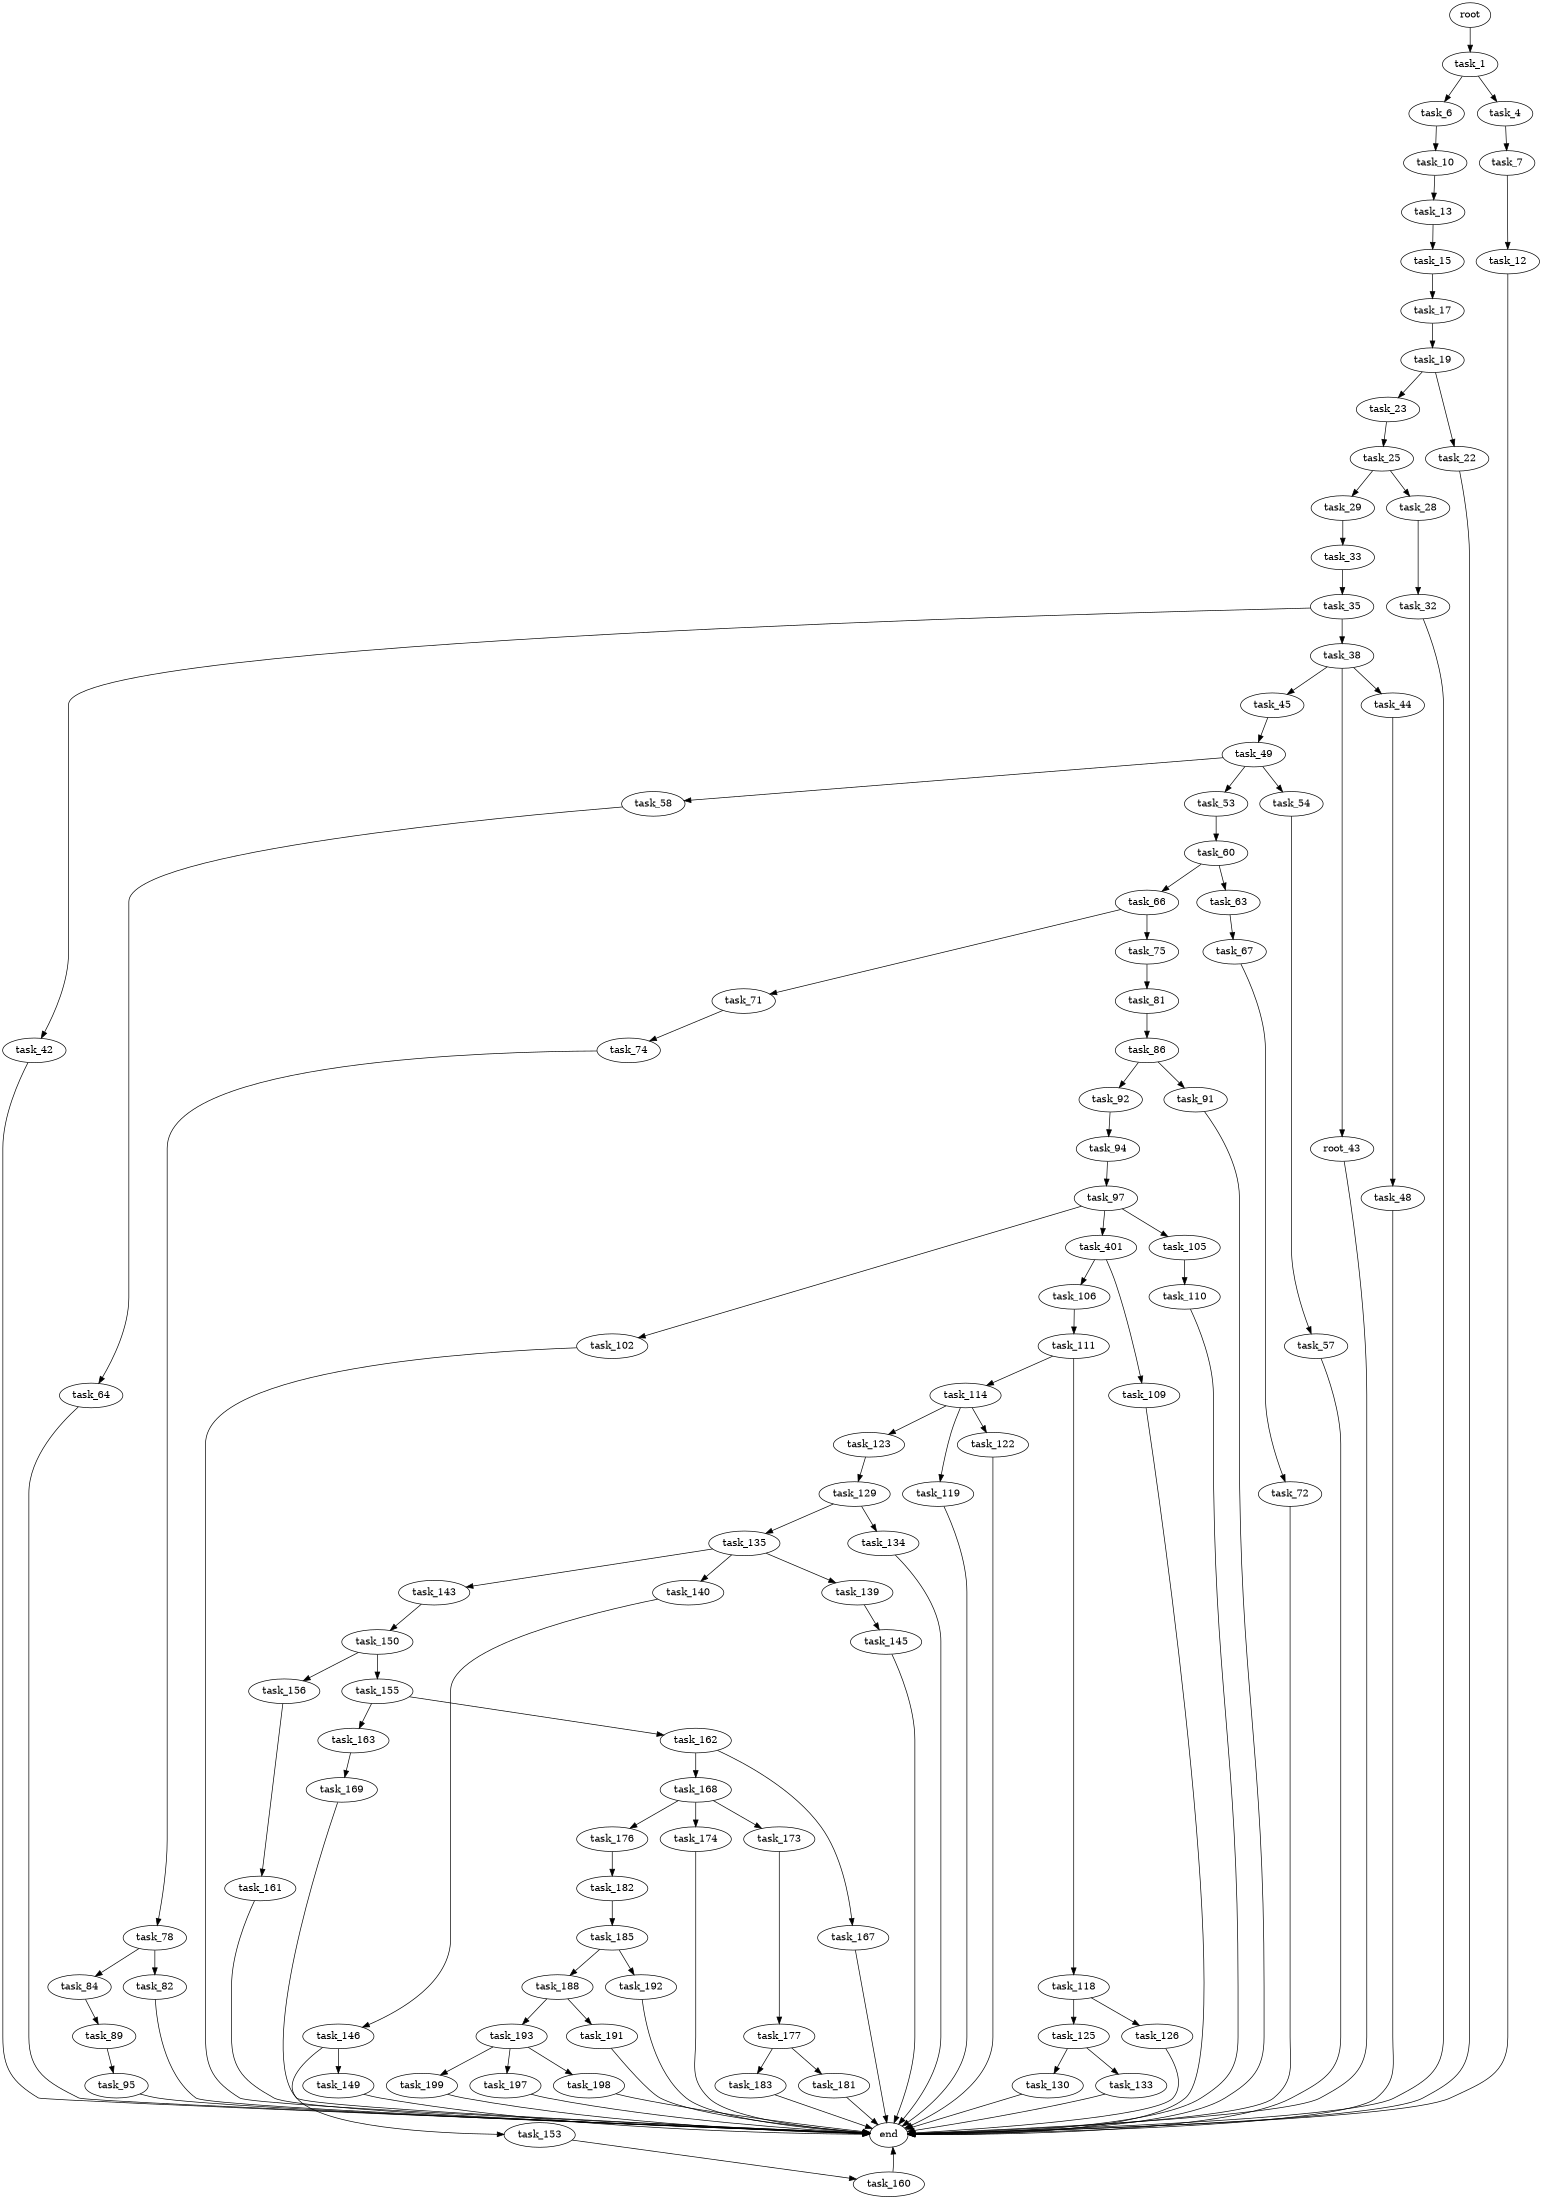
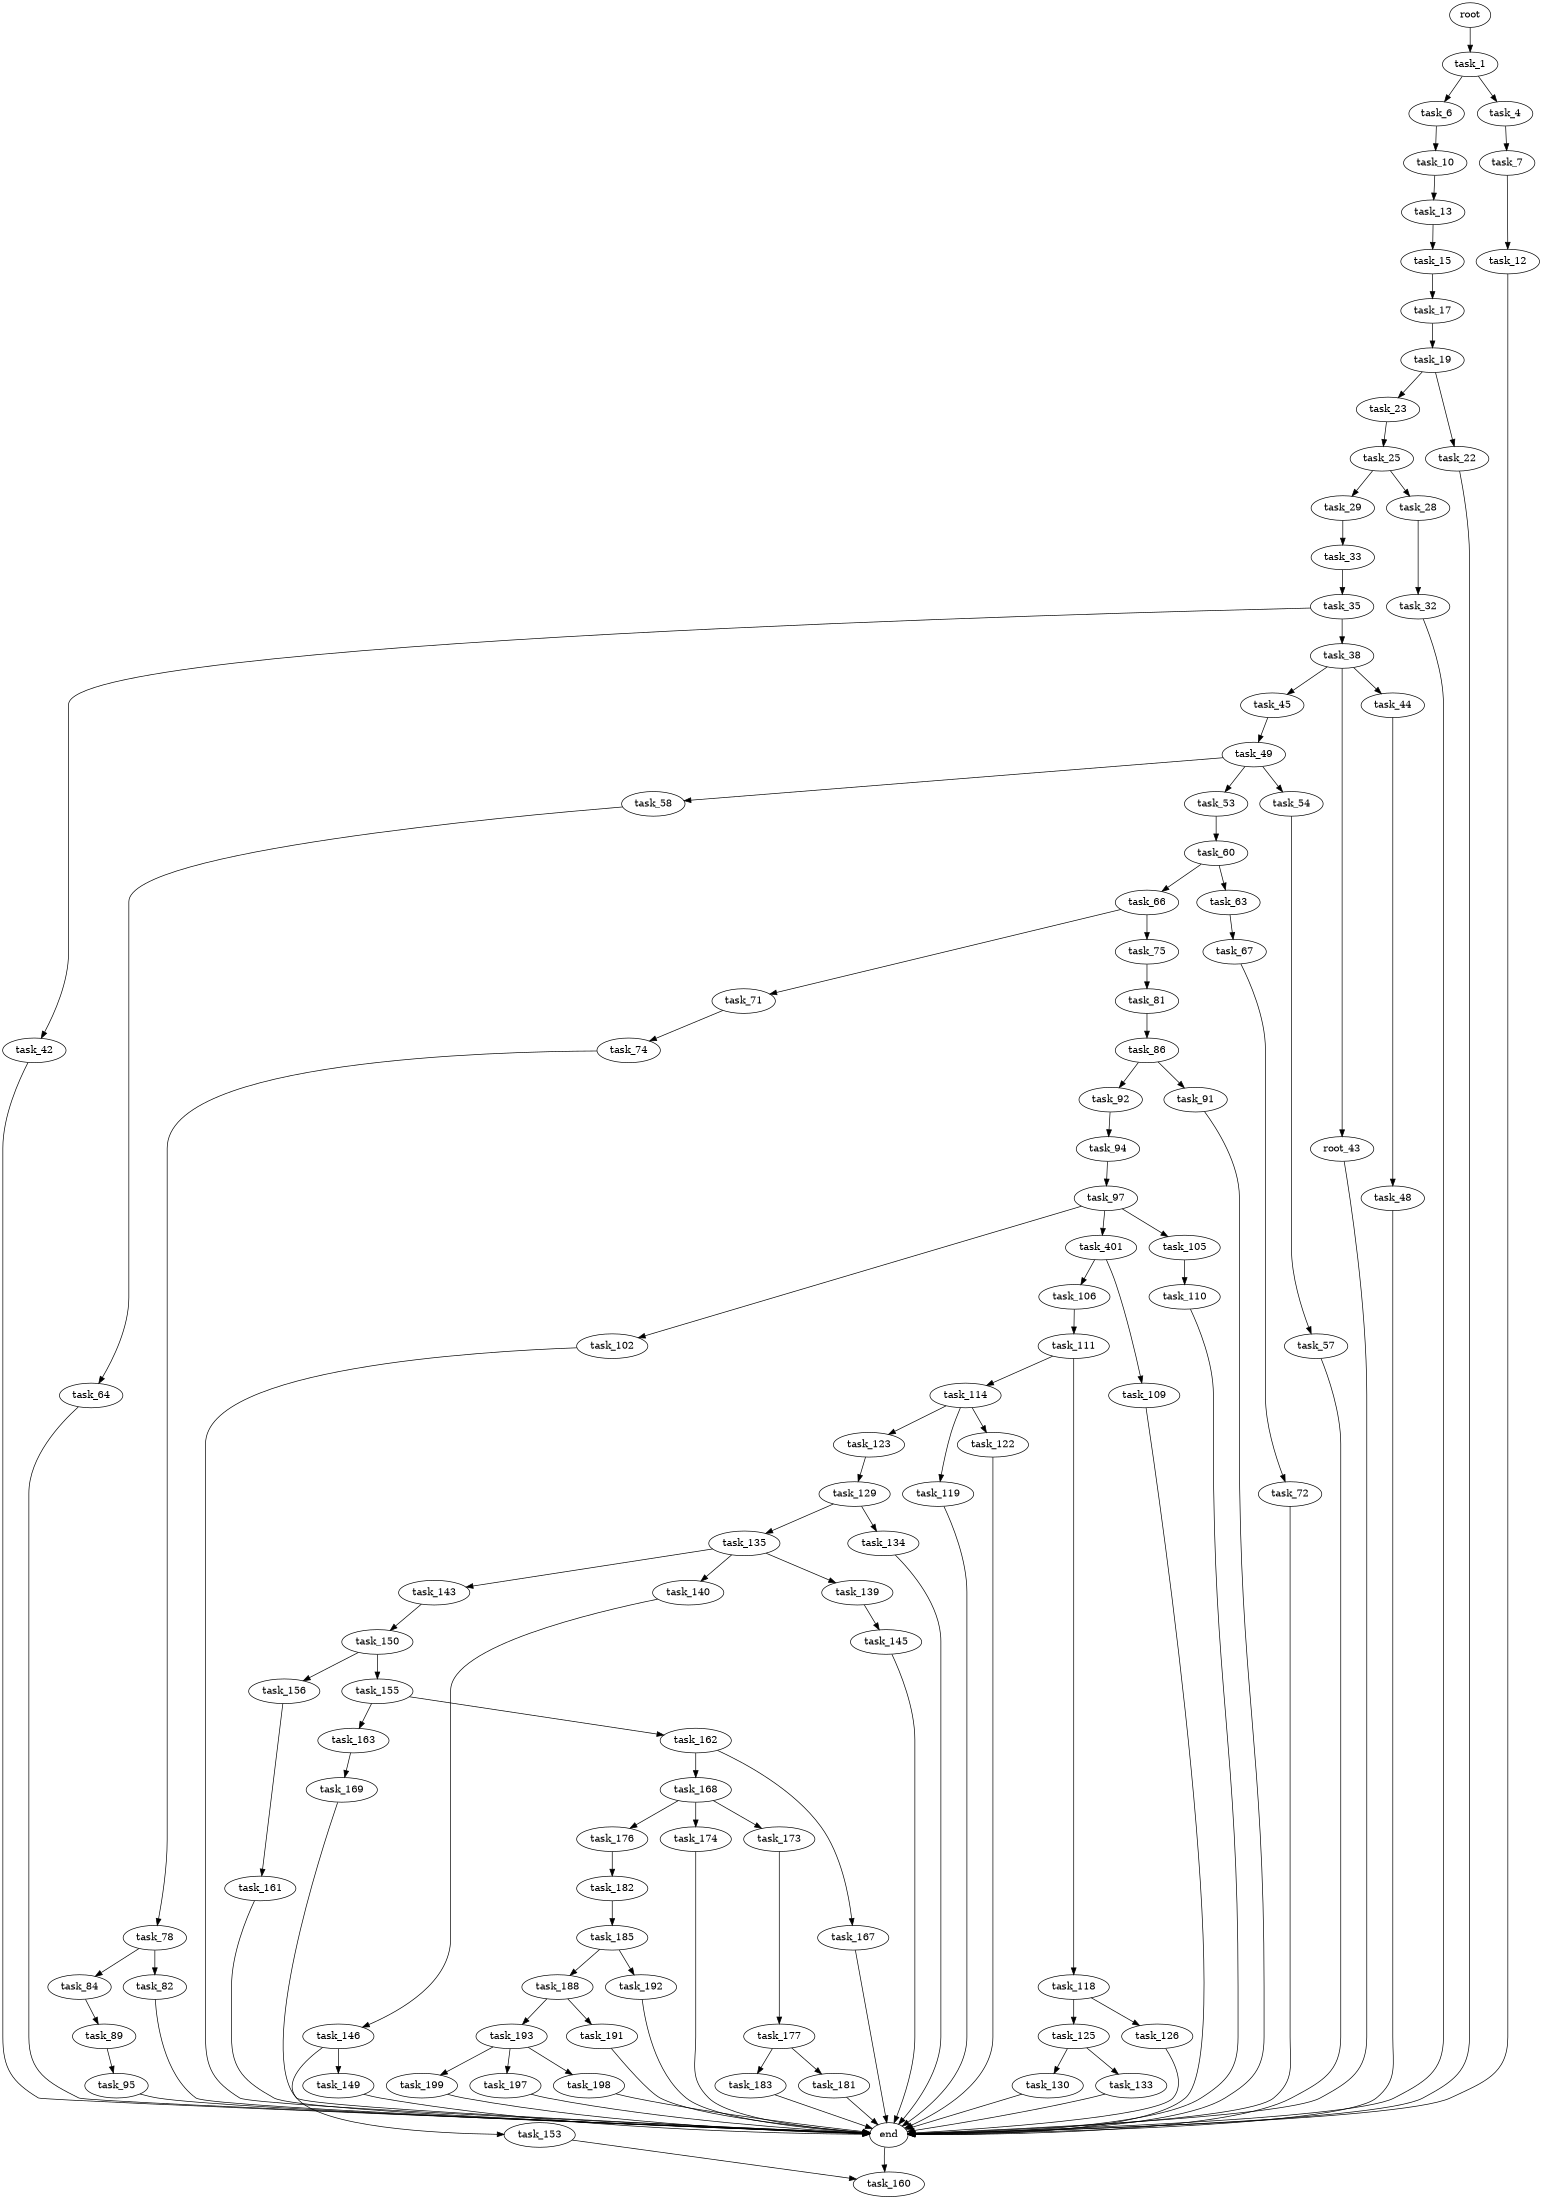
(893, 2163) -> (884, 2156)
